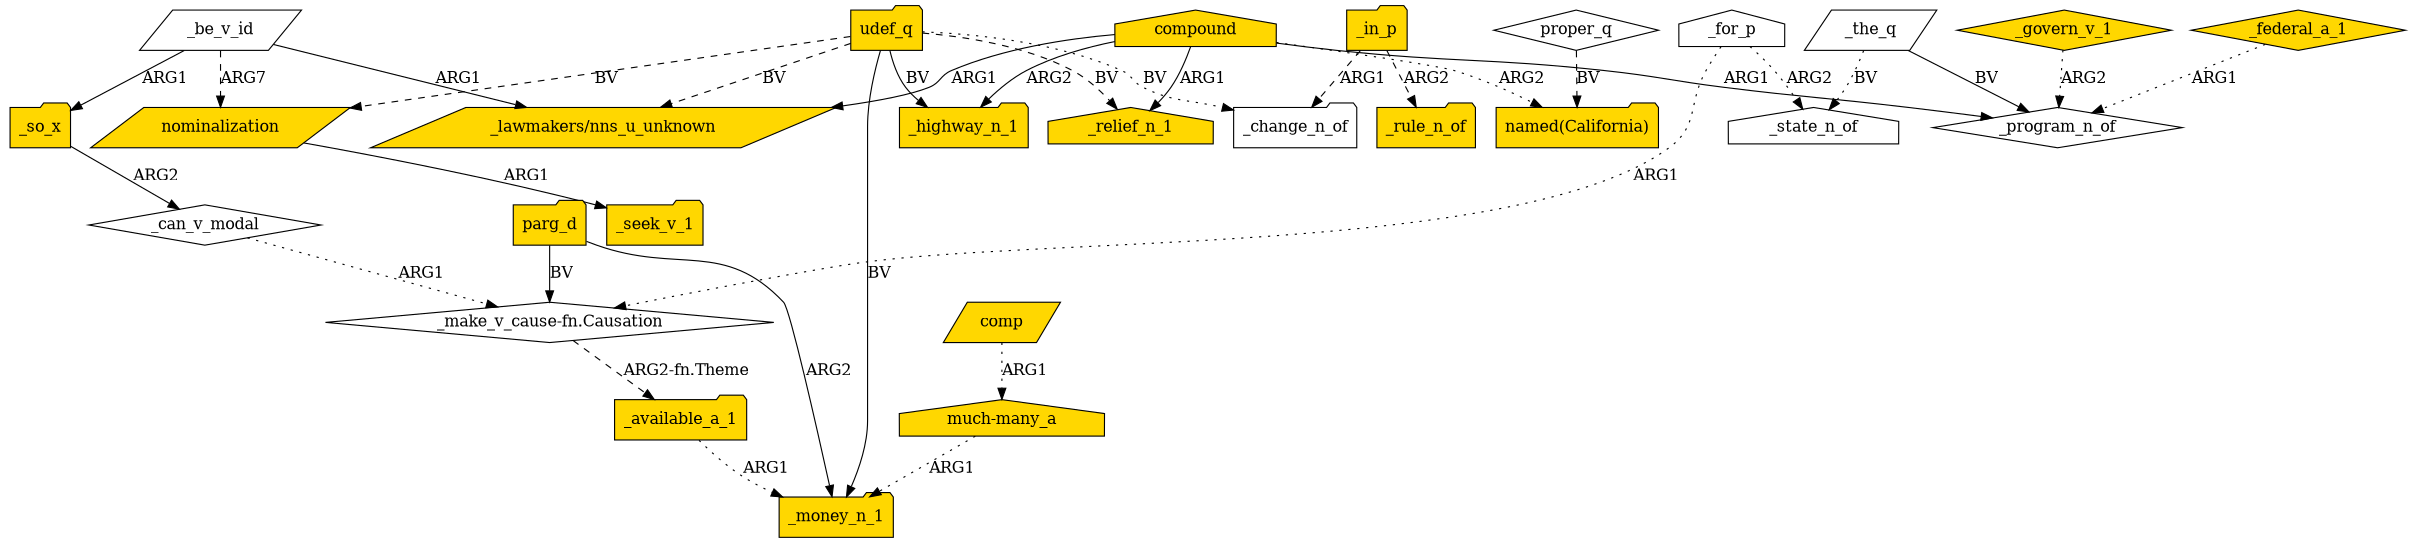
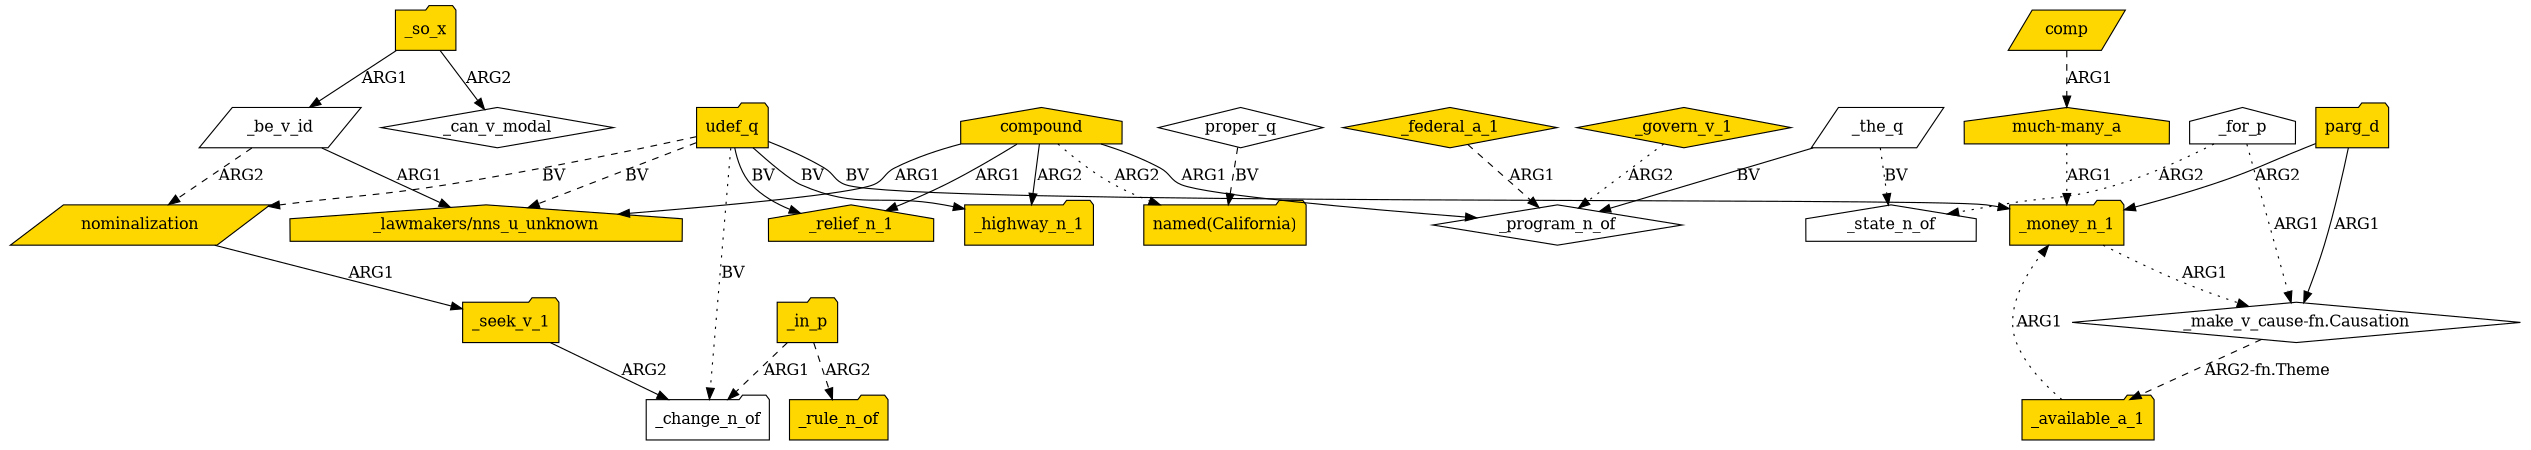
(1032, 54) -> (753, 186)
(2184, 77) -> (1499, 172)
(132, 78) -> (358, 76)
(243, 79) -> (242, 176)
(603, 128) -> (486, 225)
(367, 271) -> (2169, 277)
(561, 274) -> (2357, 225)
(1002, 365) -> (2067, 73)
none -> (604, 369)
